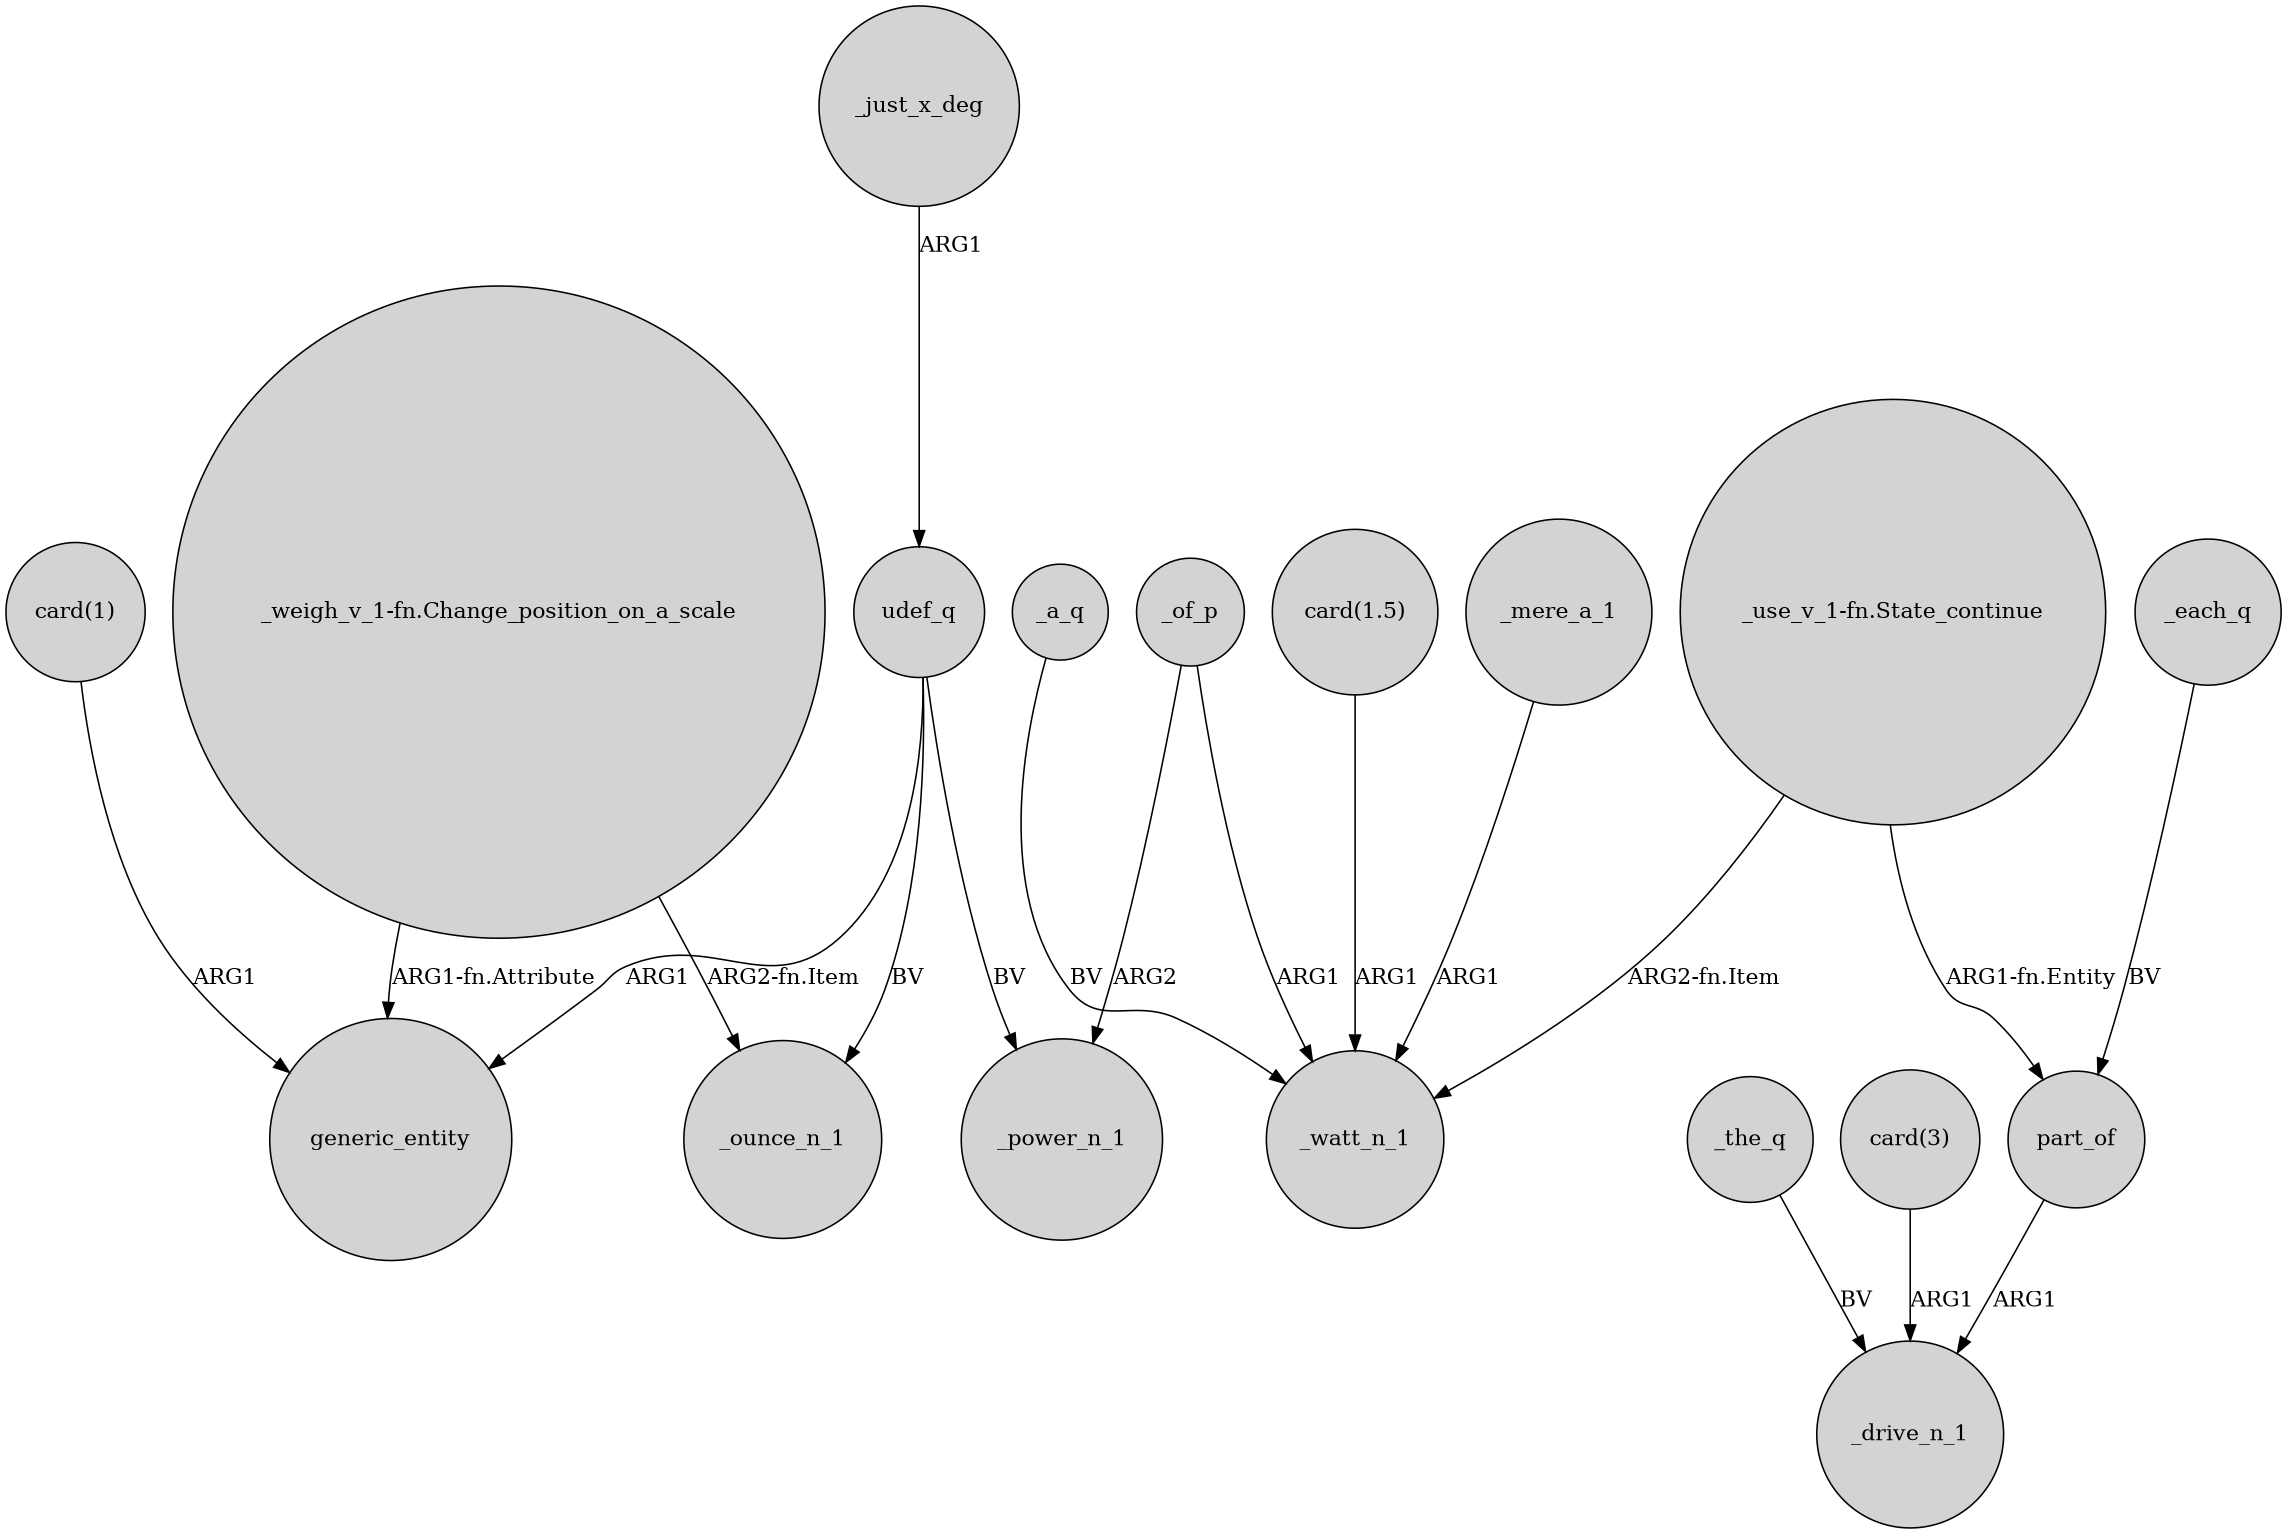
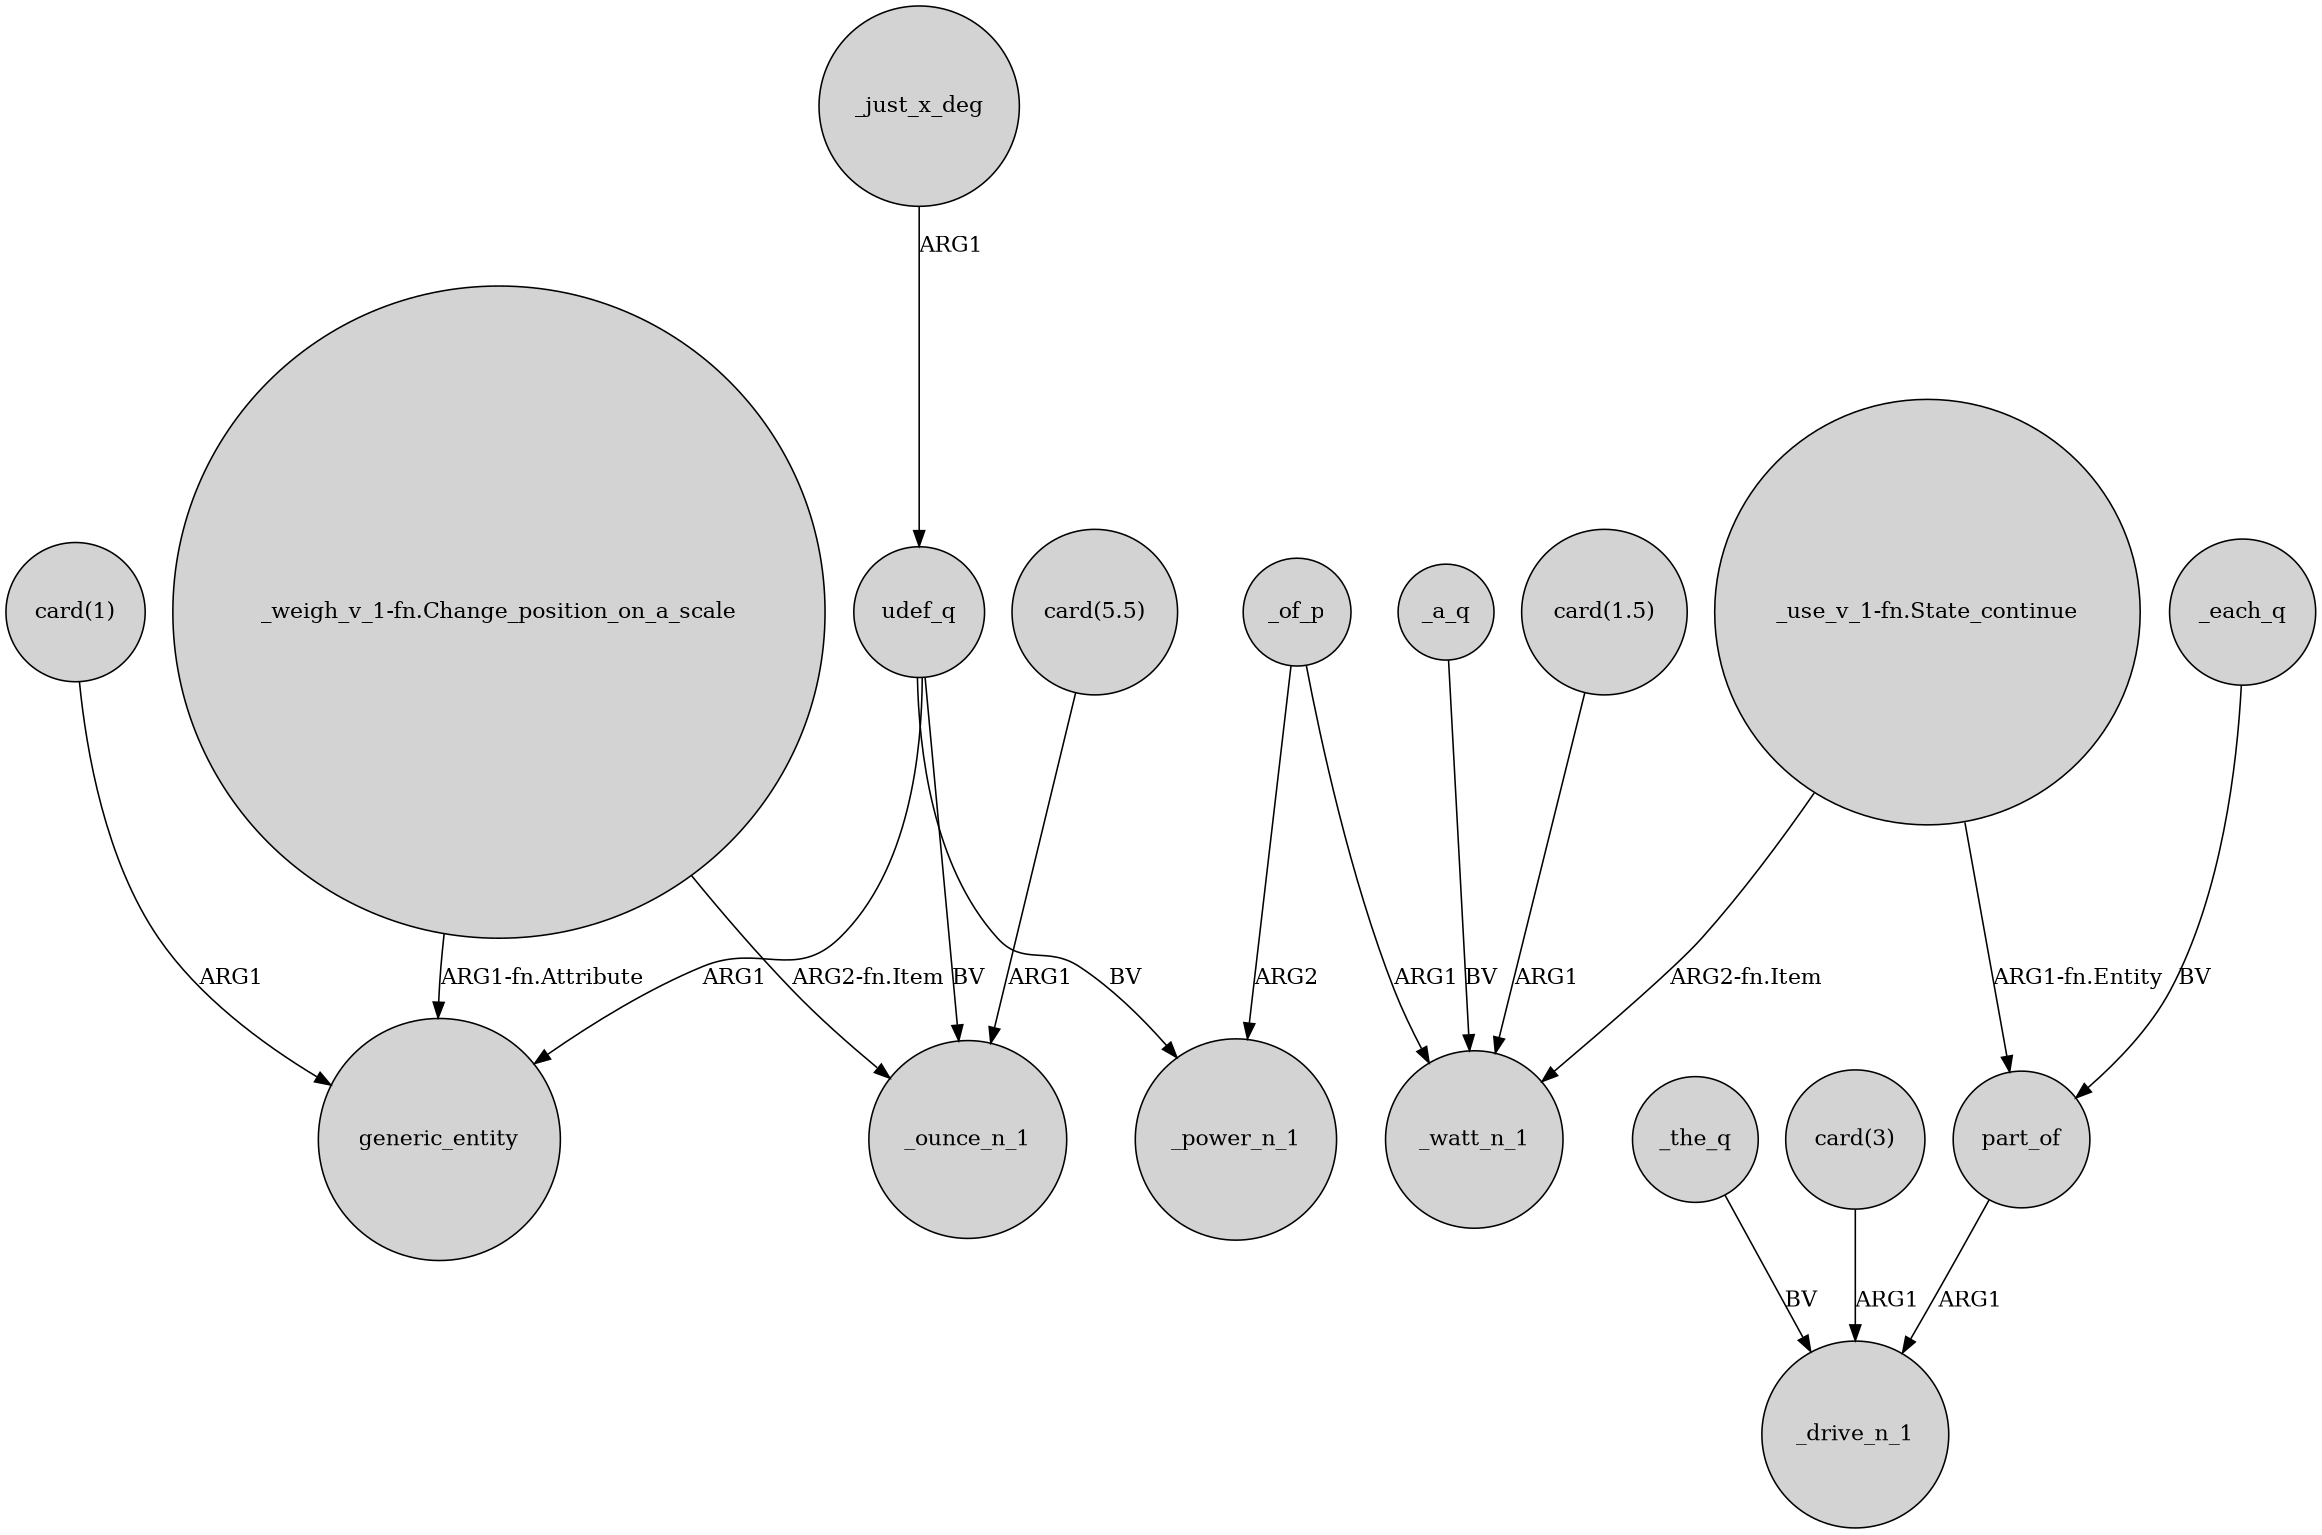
none -> (1095, 612)
(1559, 612) -> none
